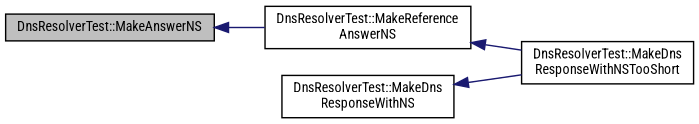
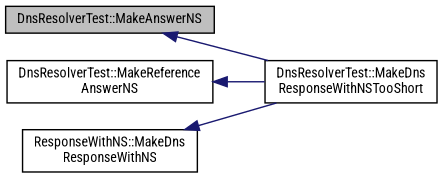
(247, 27) -> (222, 49)
(368, 97) -> (110, 151)
